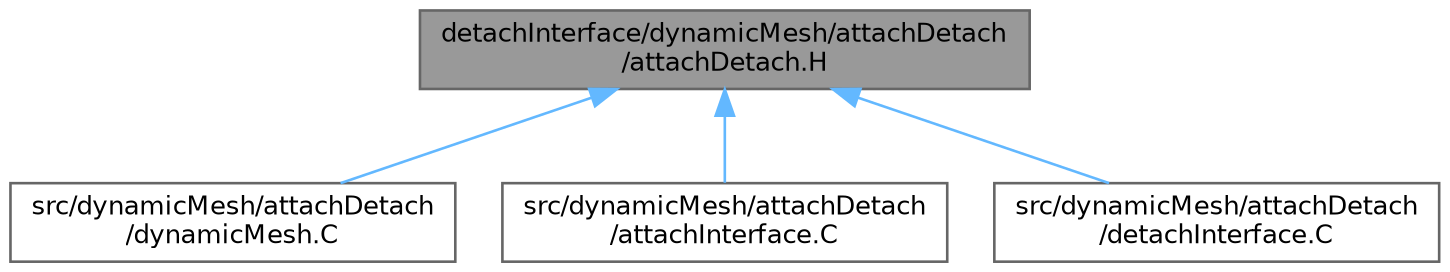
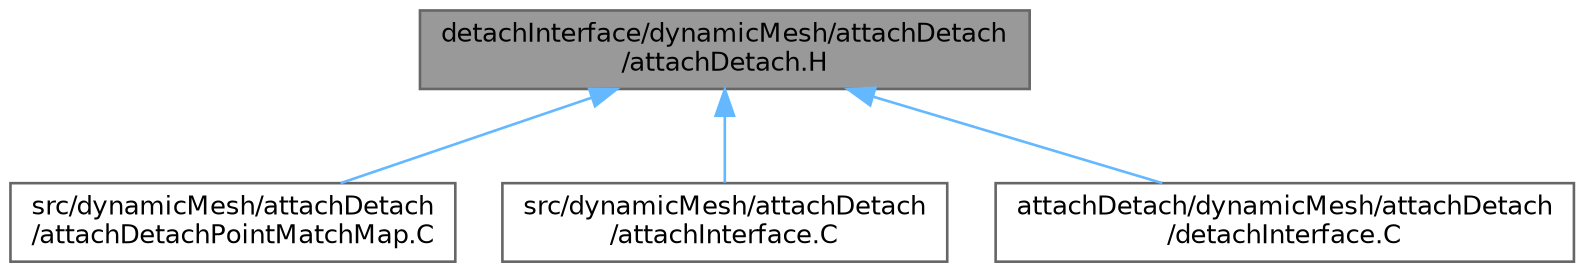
(233, 222) -> (233, 222)
(1217, 222) -> (1285, 222)
